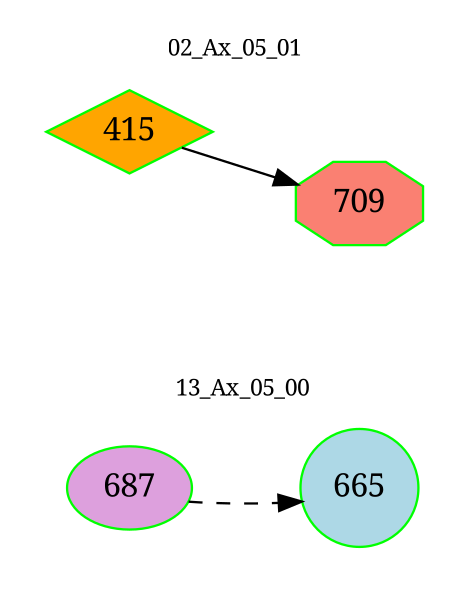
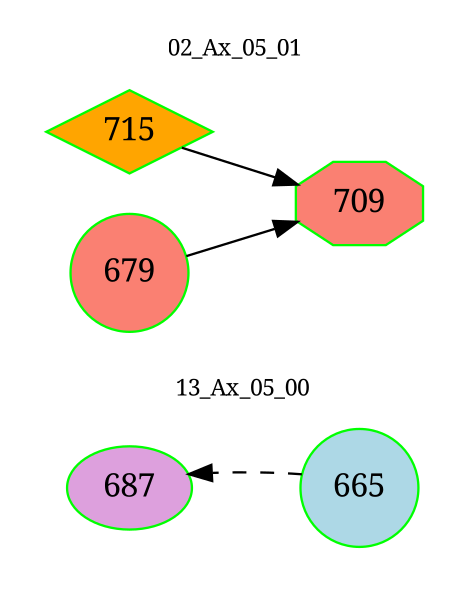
(130, 132) -> (130, 132)
none -> (130, 273)
(233, 503) -> (257, 472)
